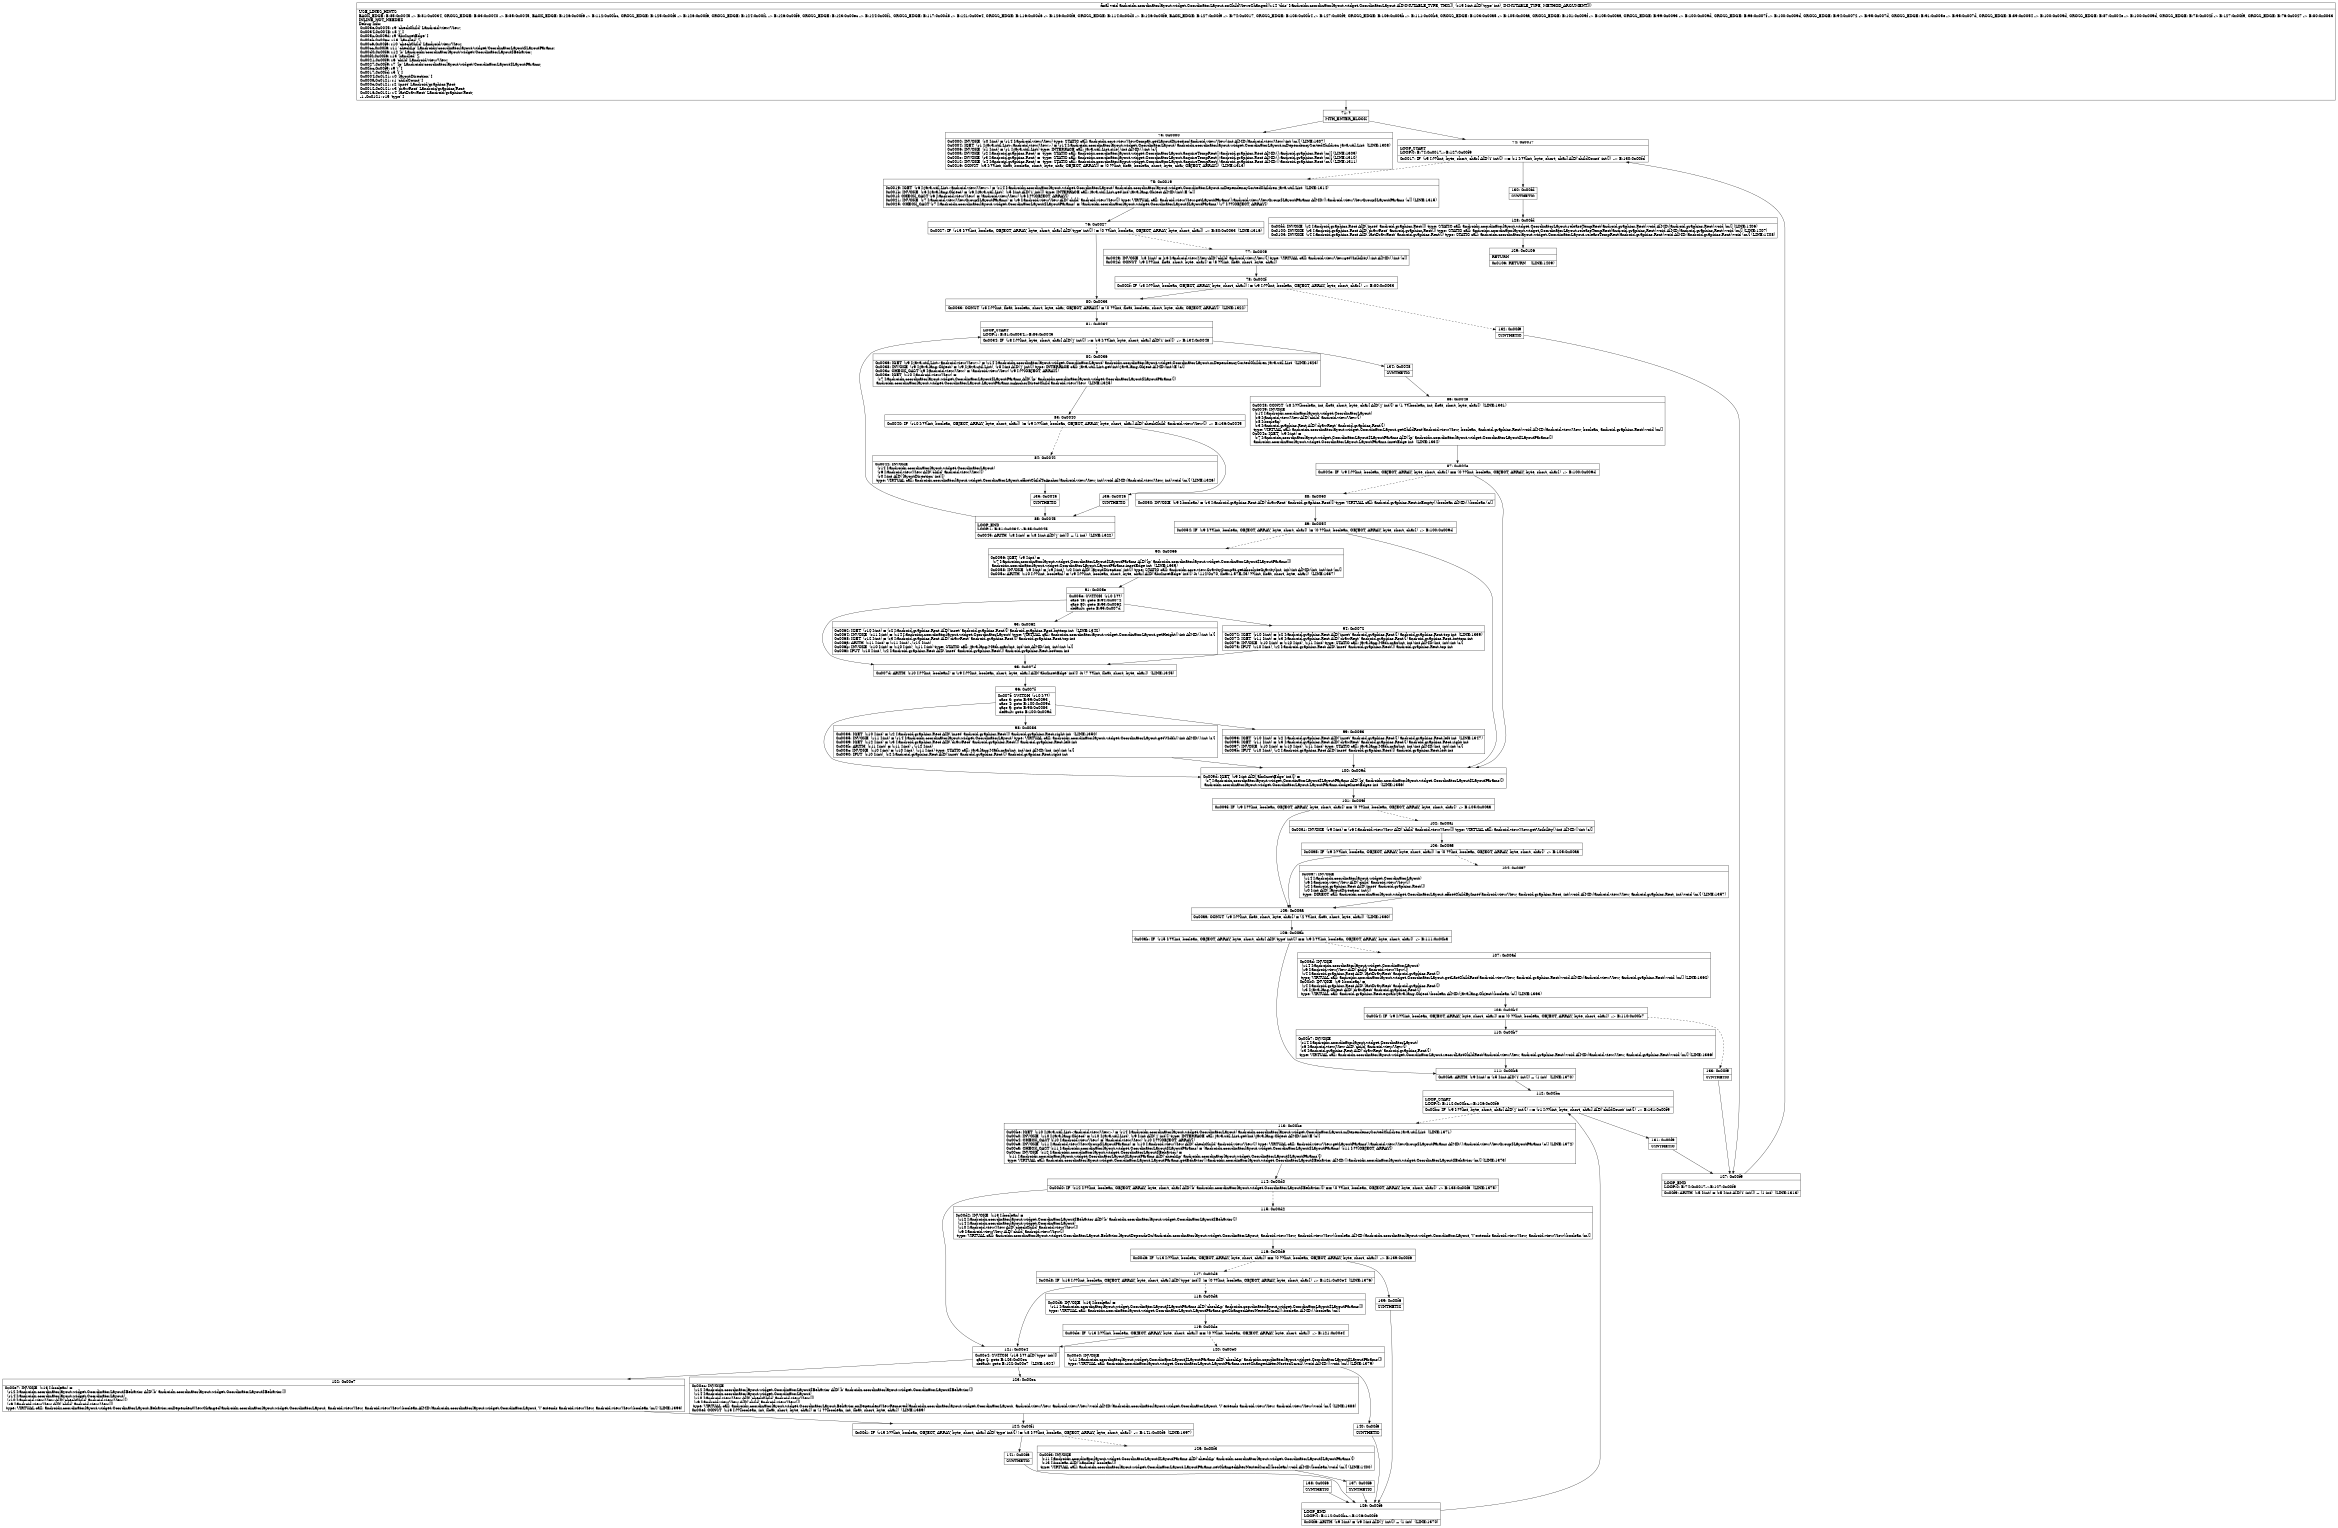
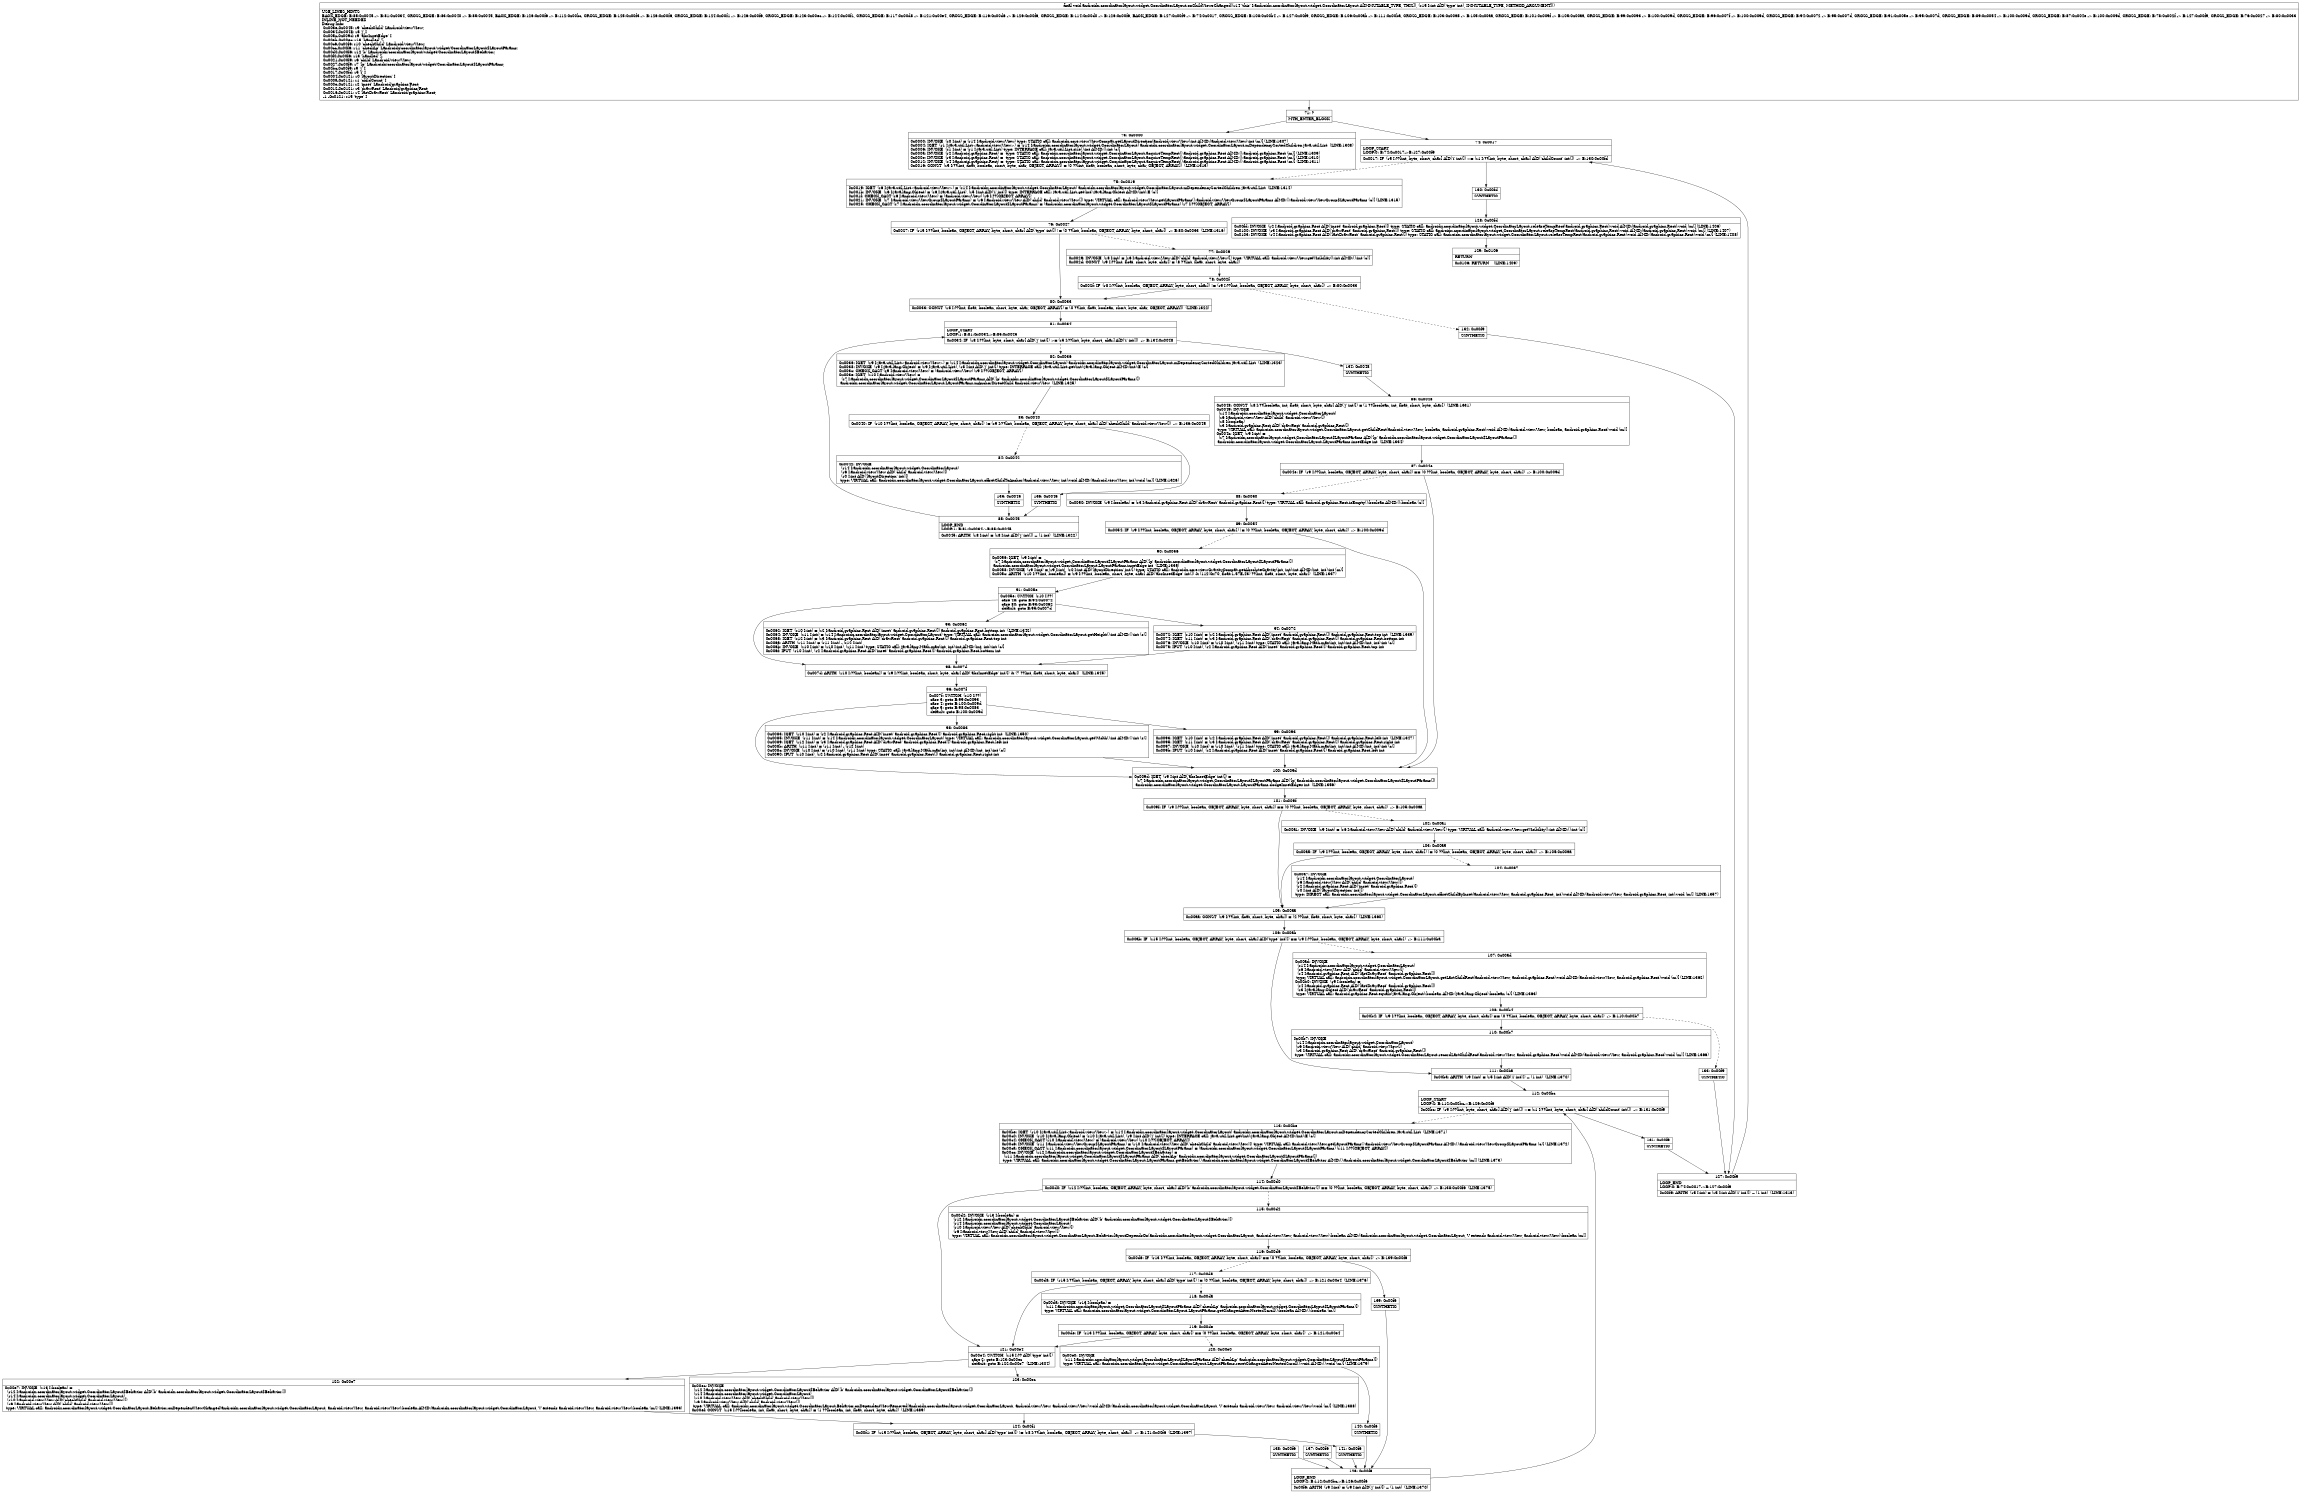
(1206, 1458) -> none
